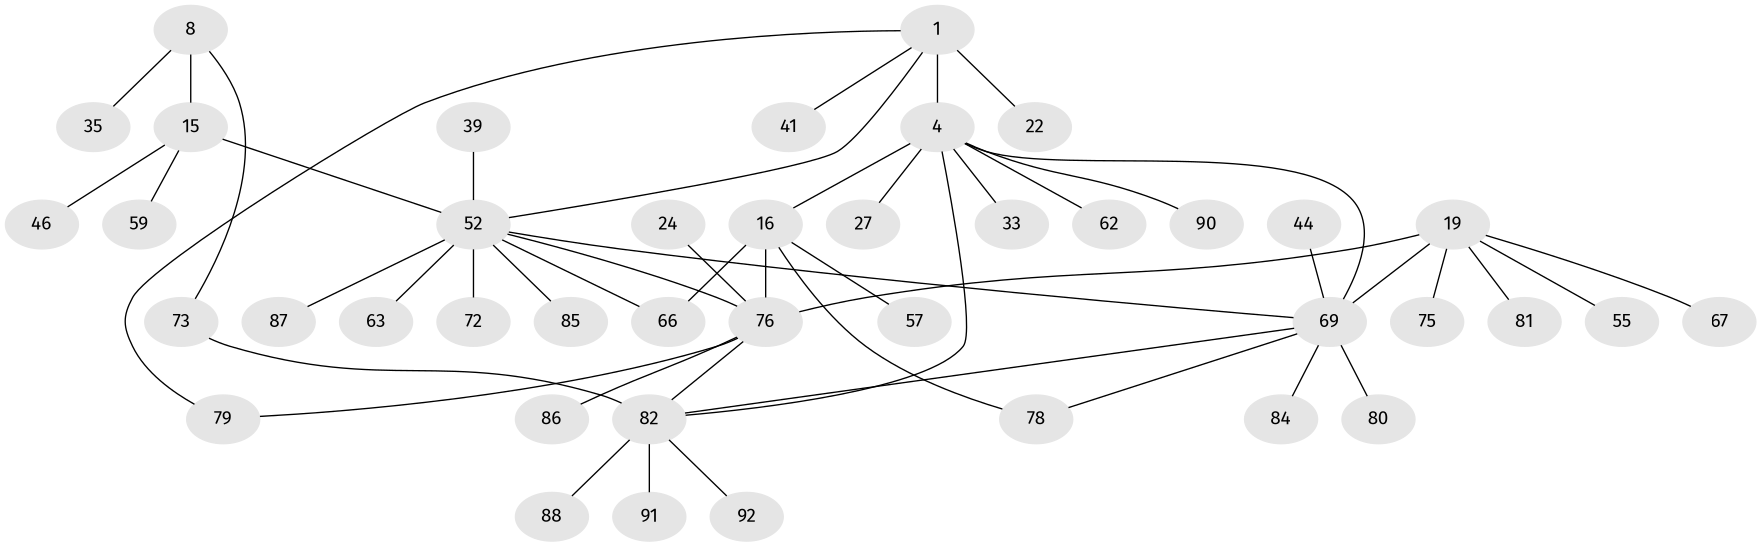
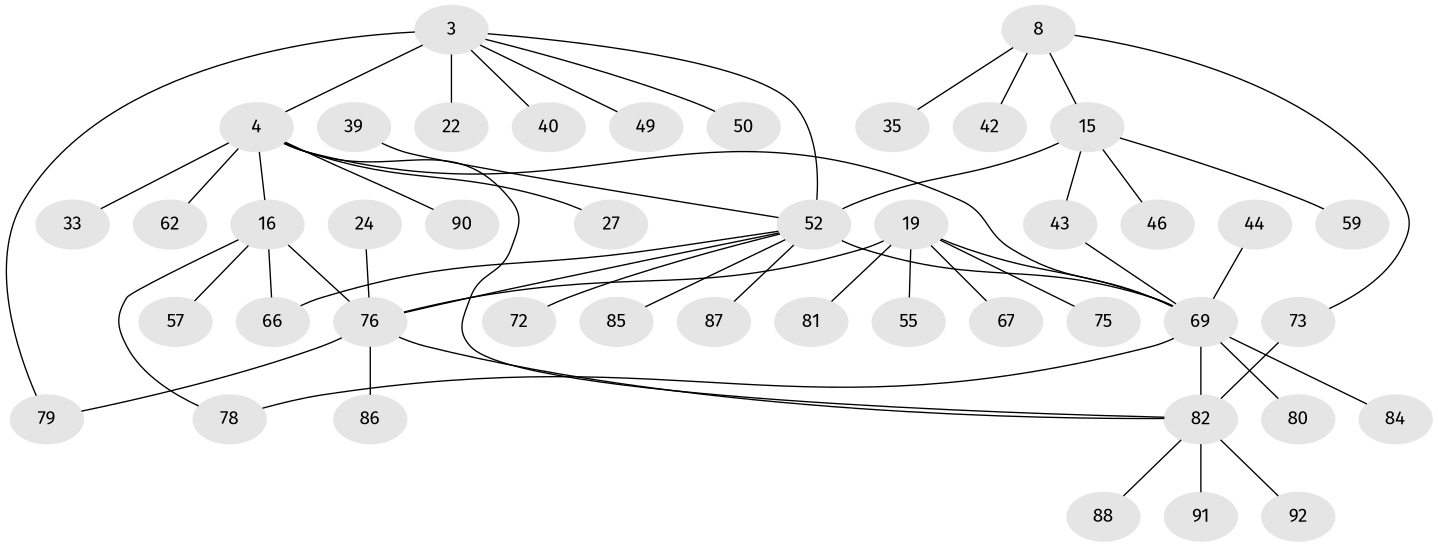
(937, 30) -> (451, 30)
none -> (549, 127)
none -> (744, 127)
(789, 127) -> (646, 127)
none -> (990, 127)
none -> (1060, 225)
(376, 322) -> none
